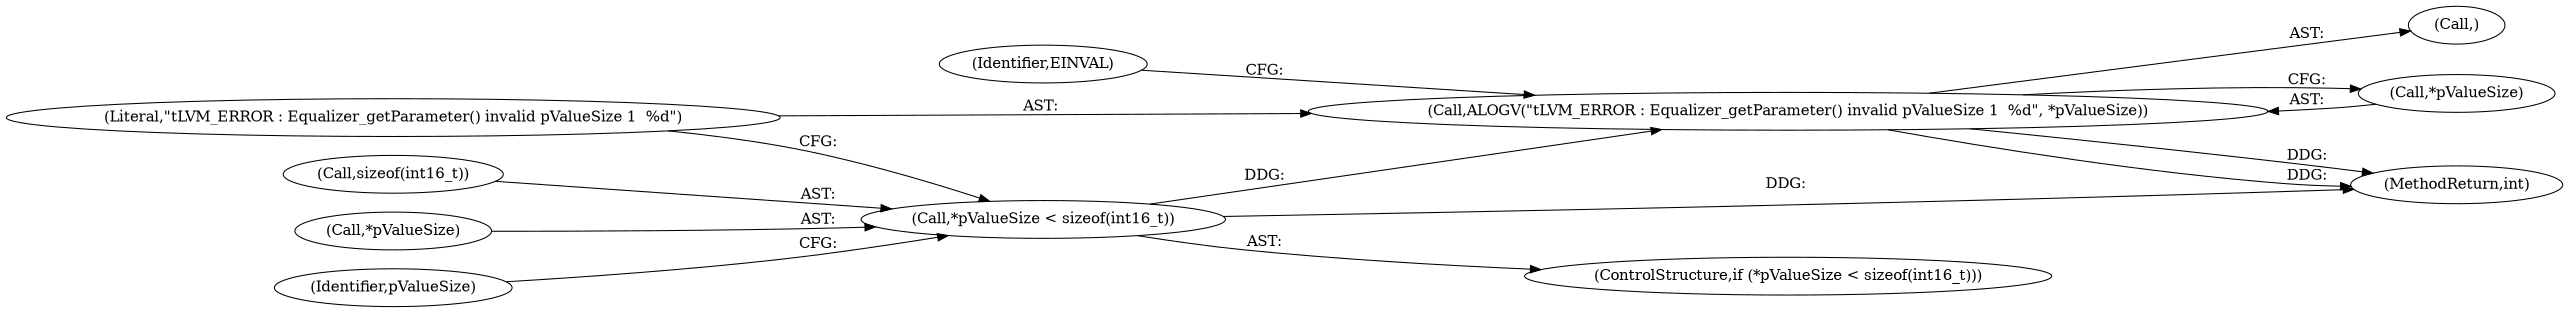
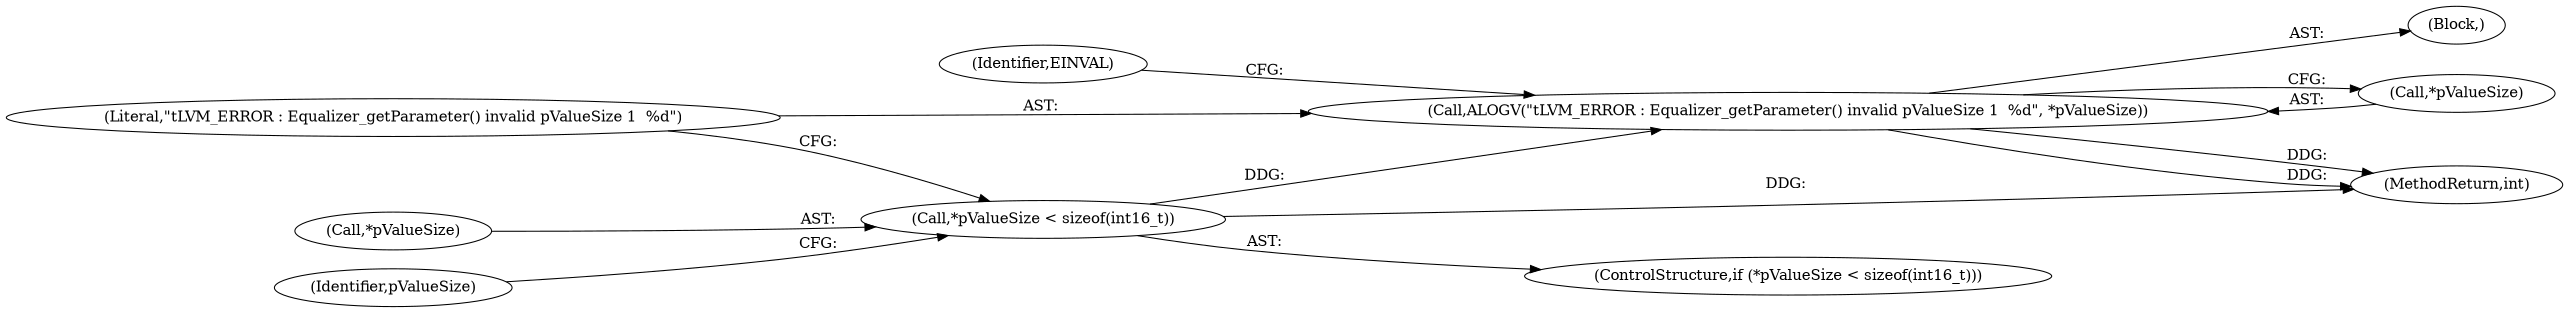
(2457, 25) -> (2457, 25)
(393, 174) -> none
